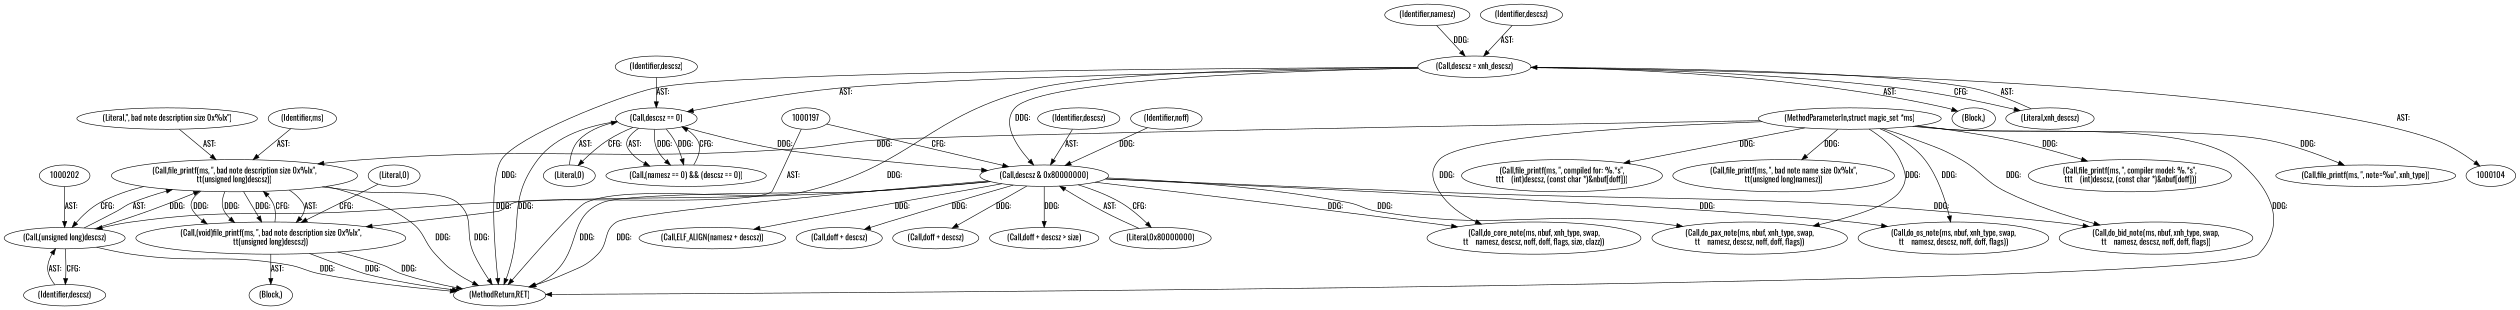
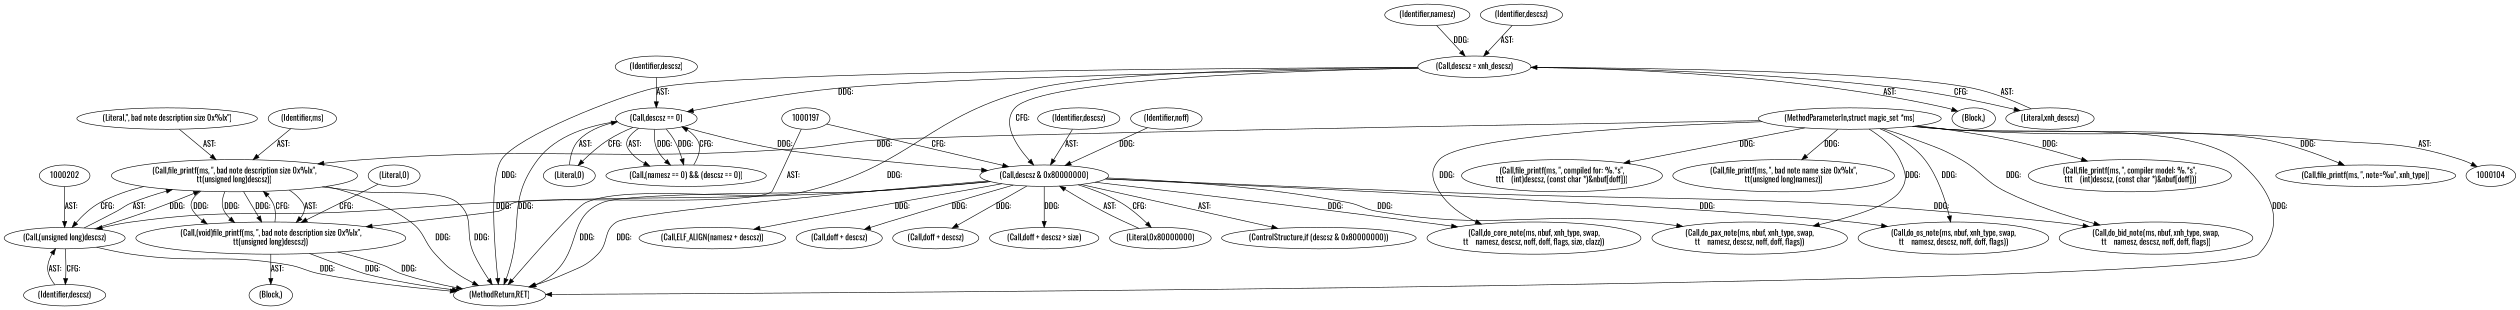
(2008, 83) -> (2278, 137)
(847, 93) -> (847, 93)
(1024, 119) -> (1024, 119)
none -> (1319, 238)
